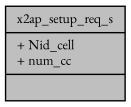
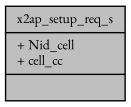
(44, 60) -> (40, 60)
